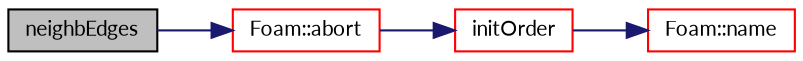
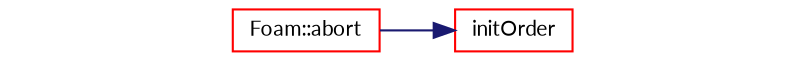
(83, 30) -> none
(721, 30) -> none
